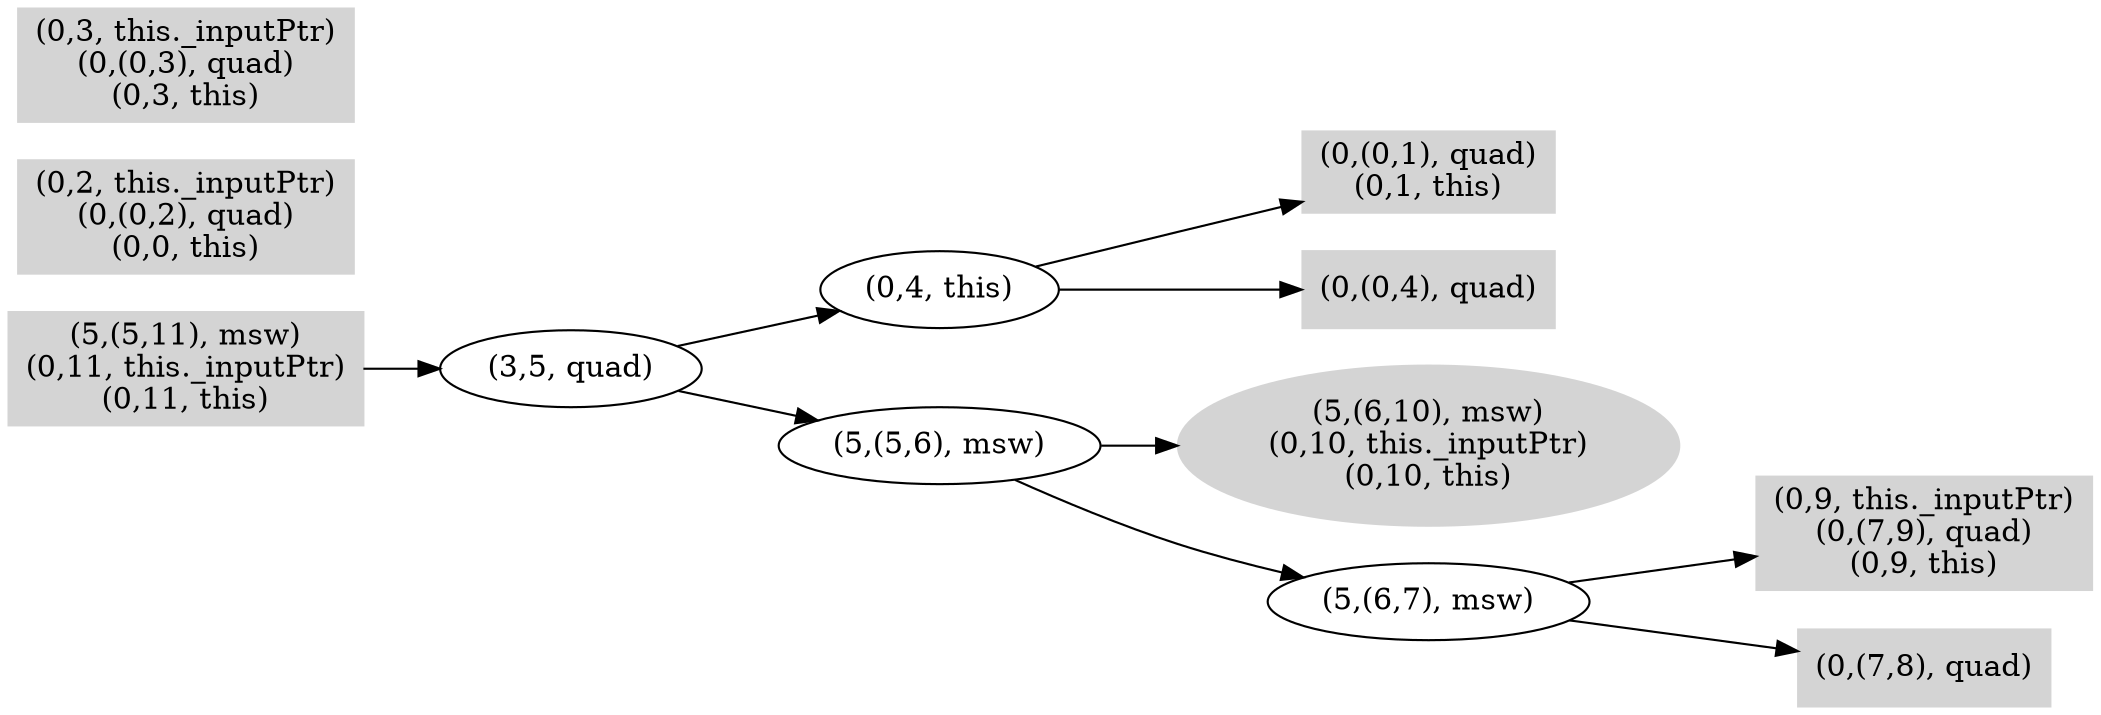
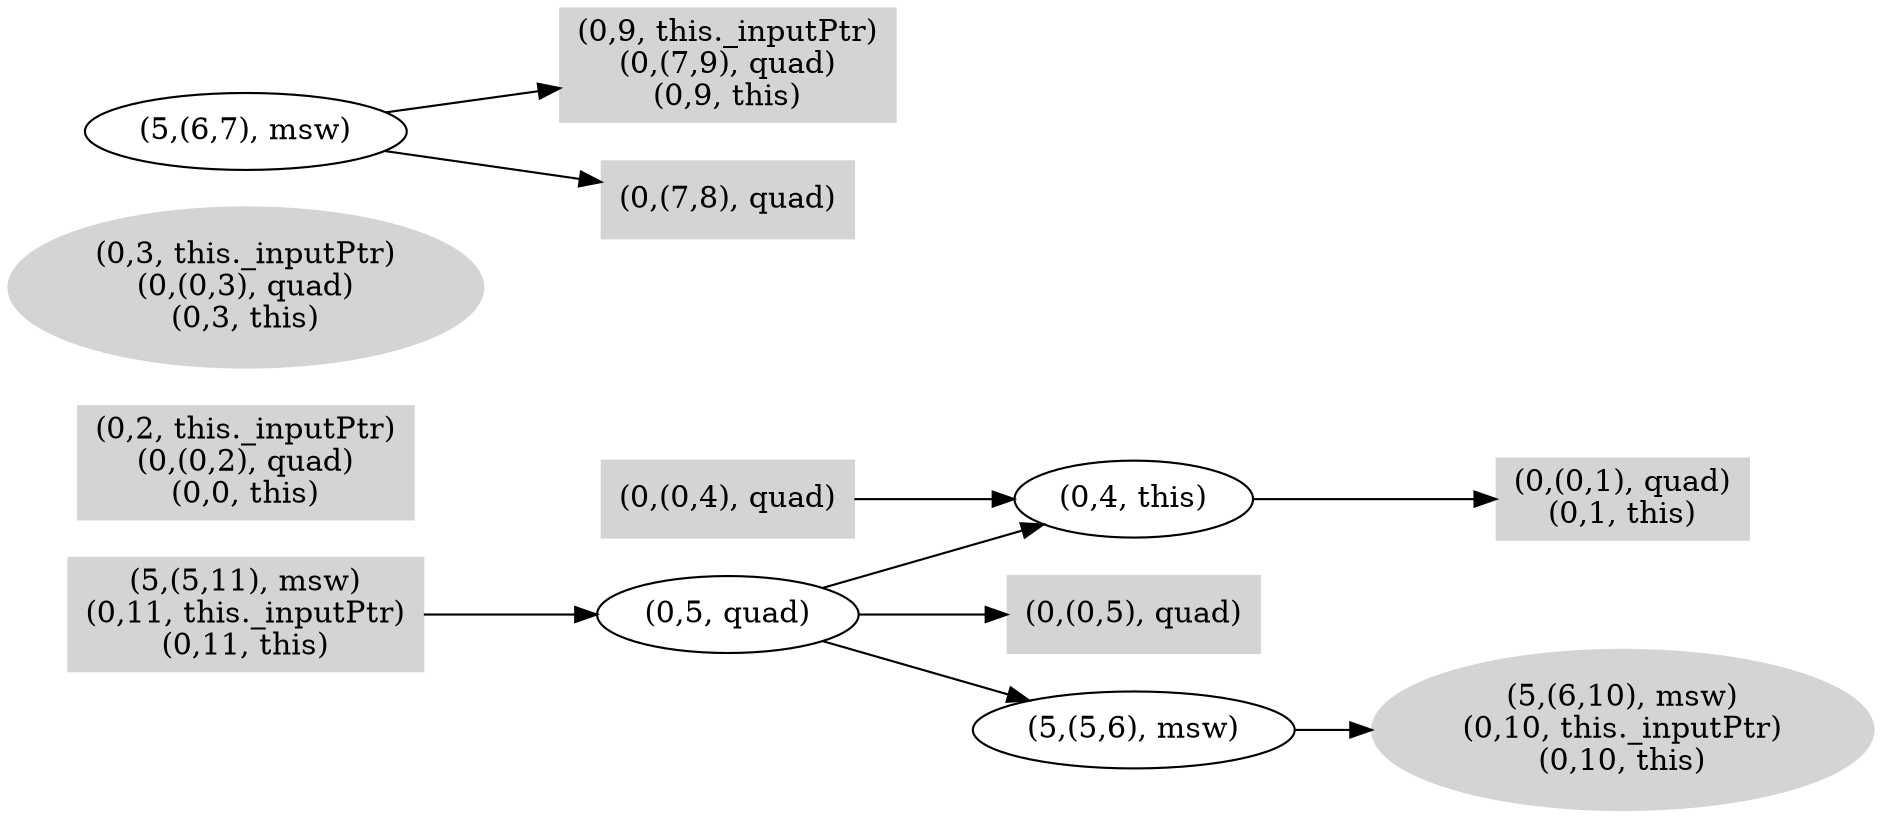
(186, 65) -> (246, 287)
(1170, 290) -> (923, 499)
(571, 369) -> (728, 615)
(1146, 533) -> none
none -> (1134, 615)
